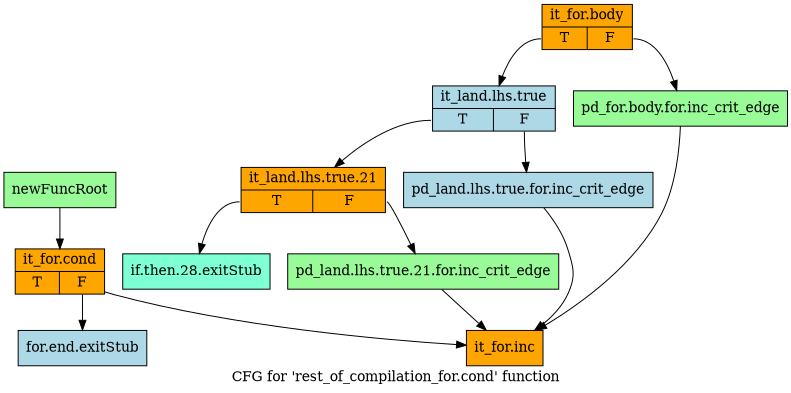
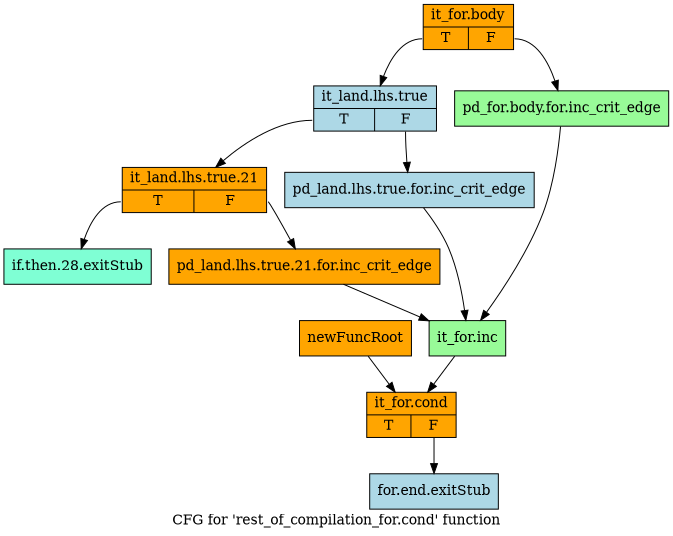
(60, 190) -> (355, 338)
(423, 272) -> (304, 267)
(279, 327) -> (444, 370)
(505, 348) -> (467, 338)
